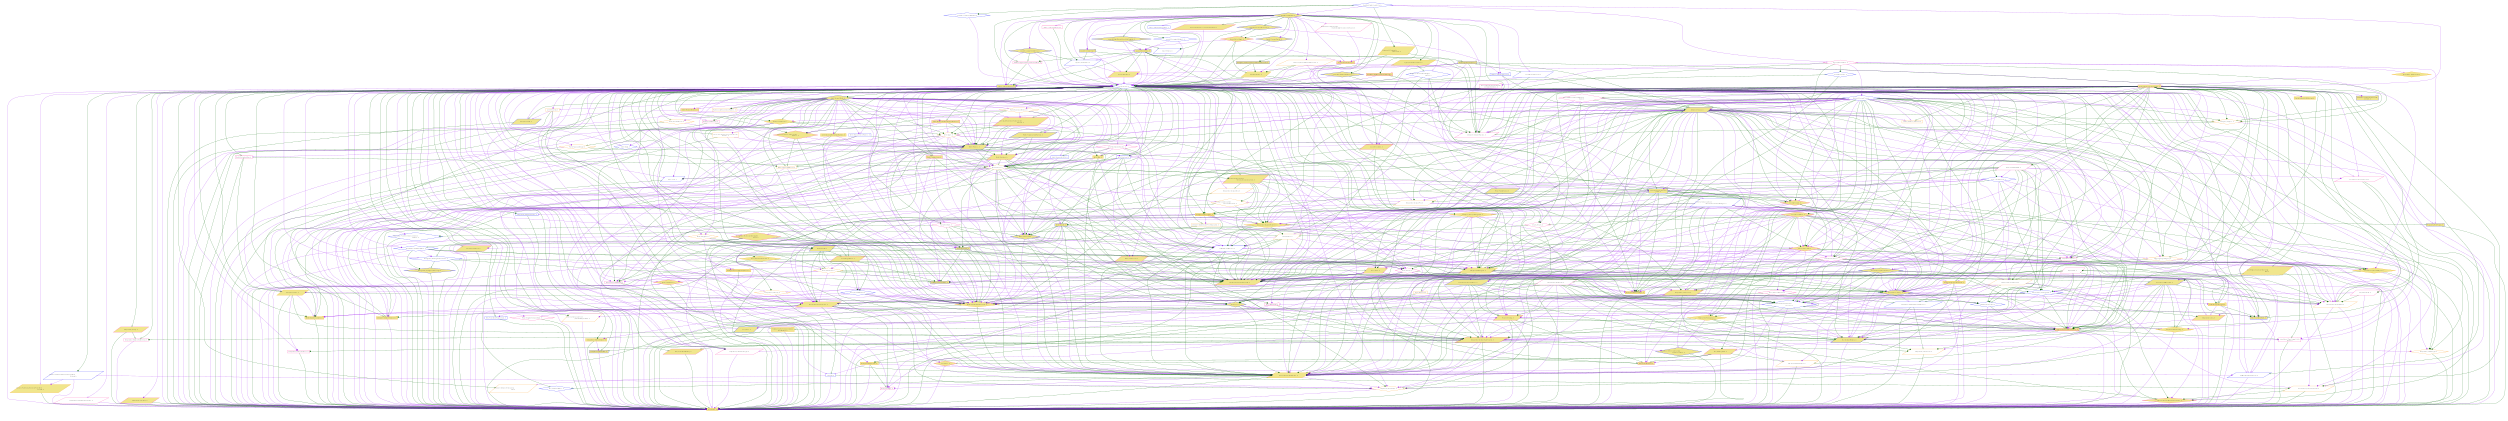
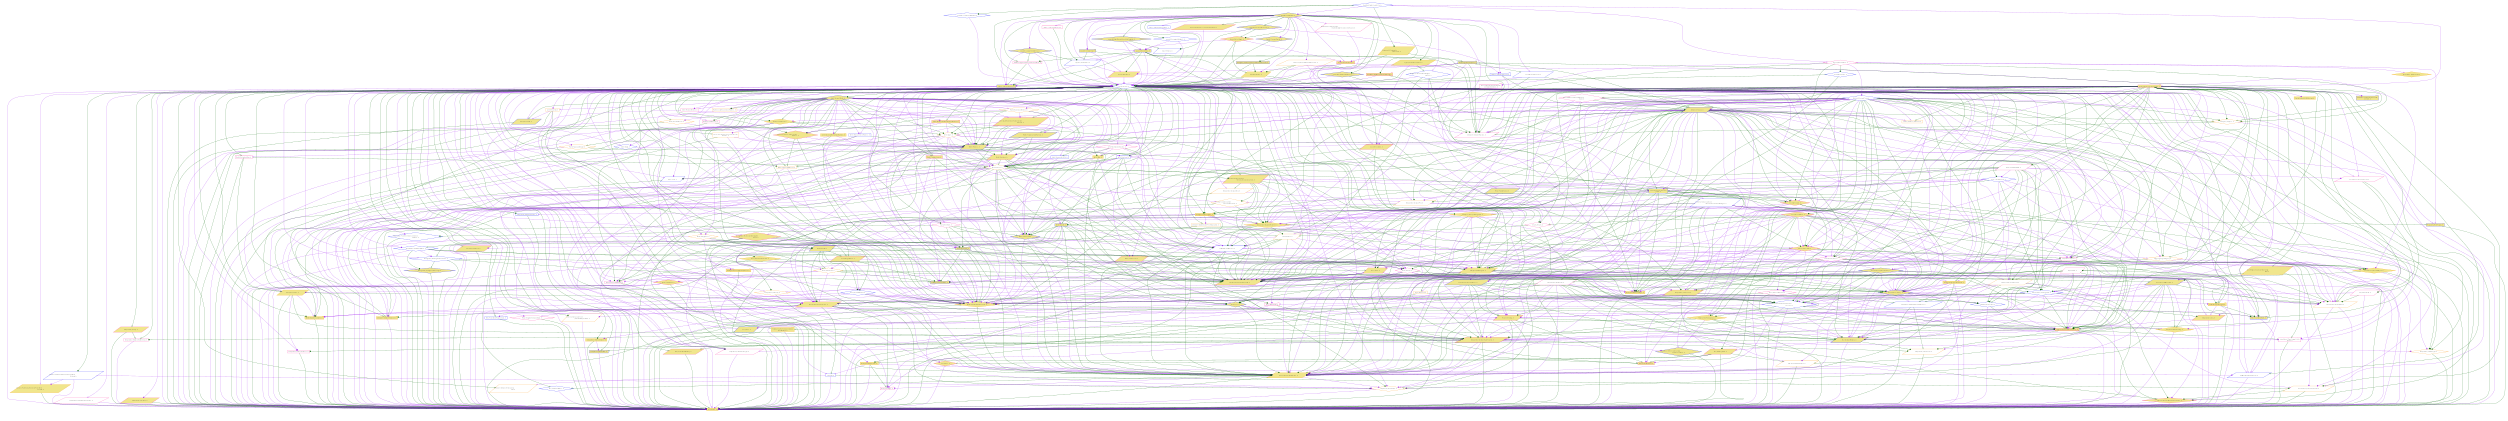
(690, 110) -> (690, 110)
